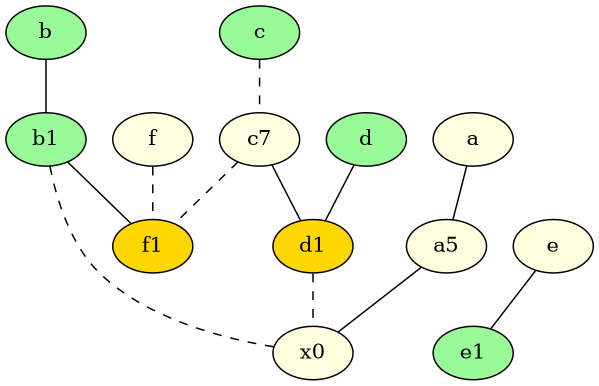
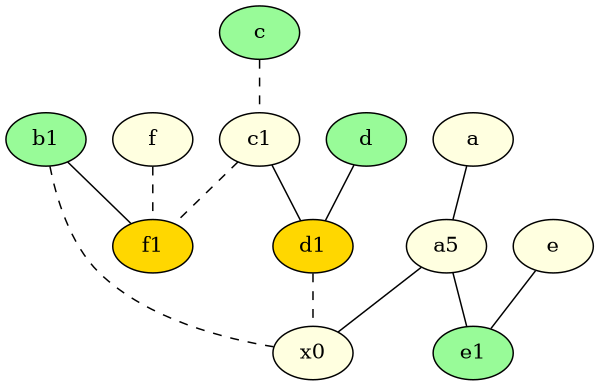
(46, 33) -> none
(260, 139) -> (260, 139)
none -> (460, 300)
